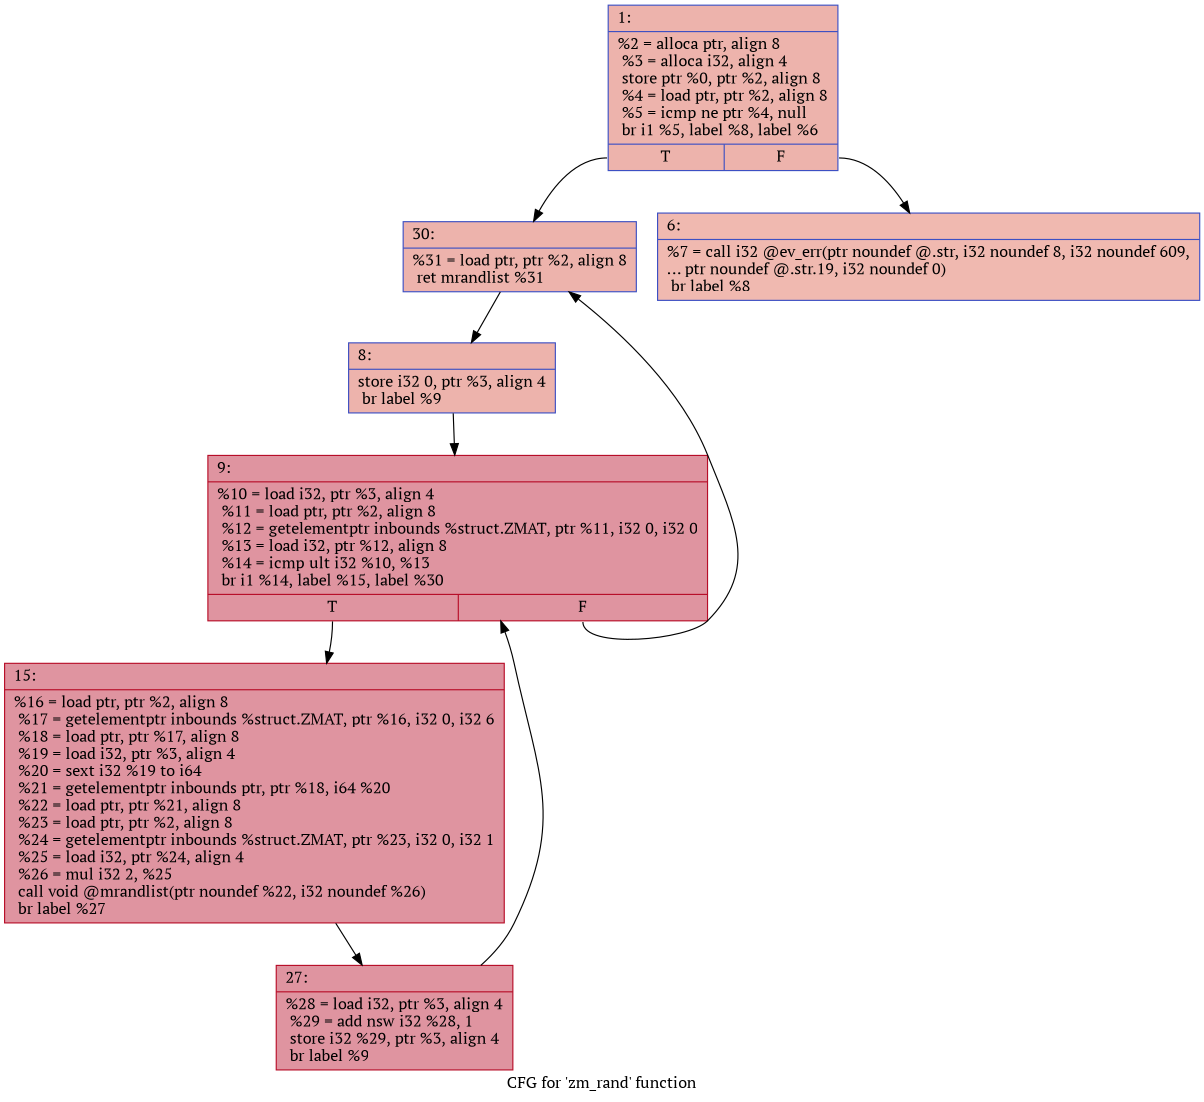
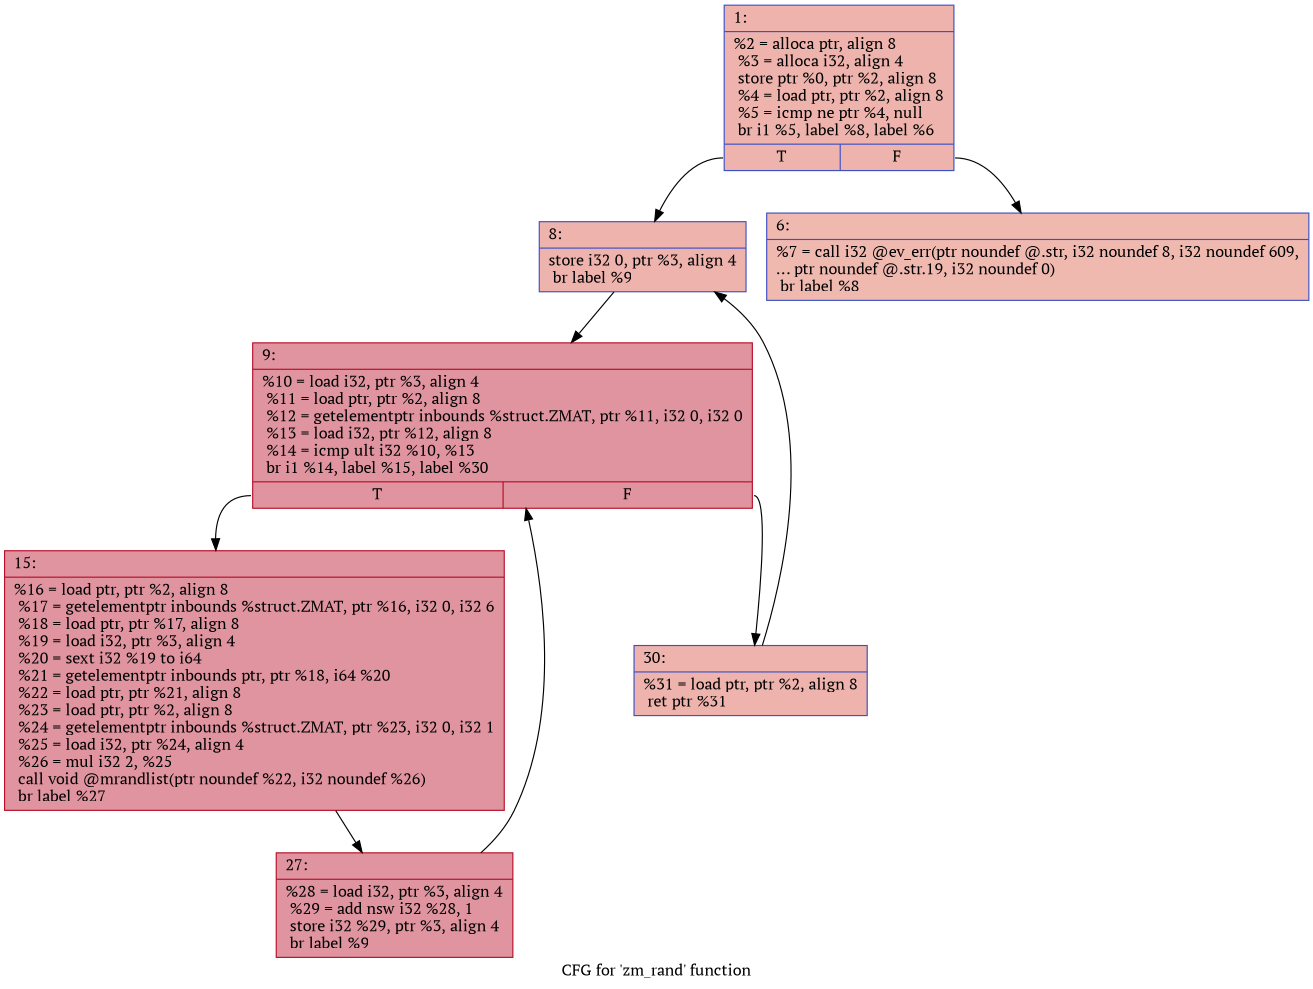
(566, 175) -> (684, 175)
(478, 278) -> (685, 702)
